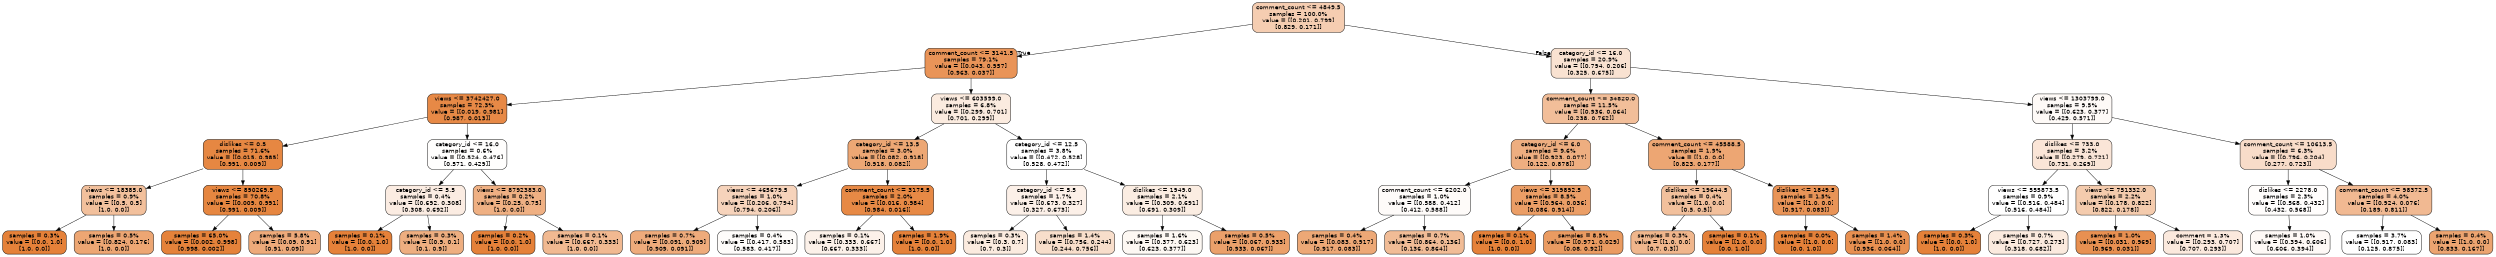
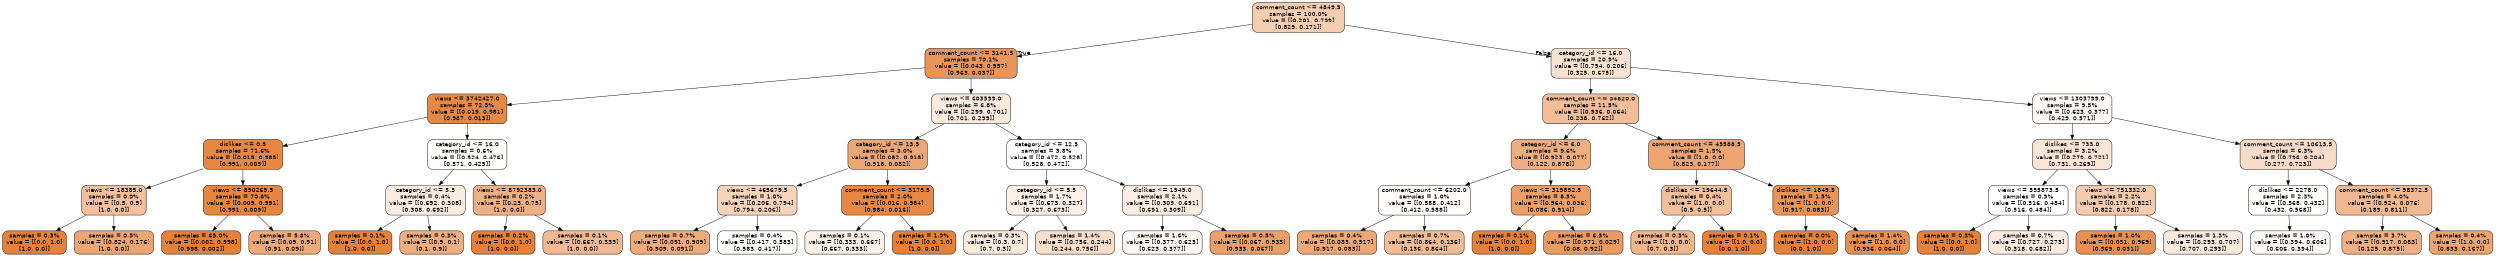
(1583, 242) -> (1583, 242)
(2203, 242) -> (2203, 242)
(2382, 242) -> (2382, 242)
